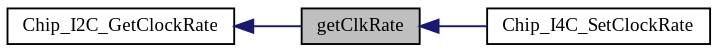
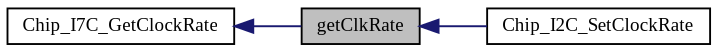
(121, 26) -> (121, 26)
(599, 26) -> (599, 26)
